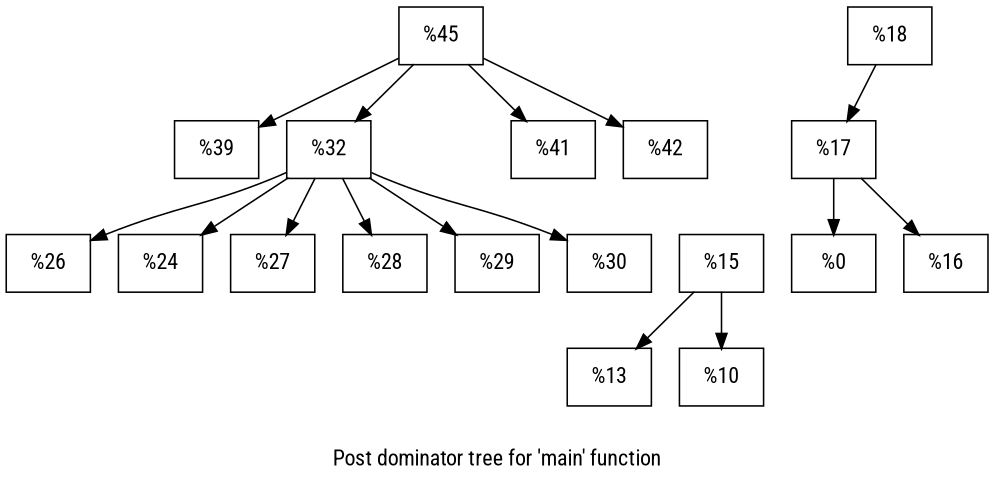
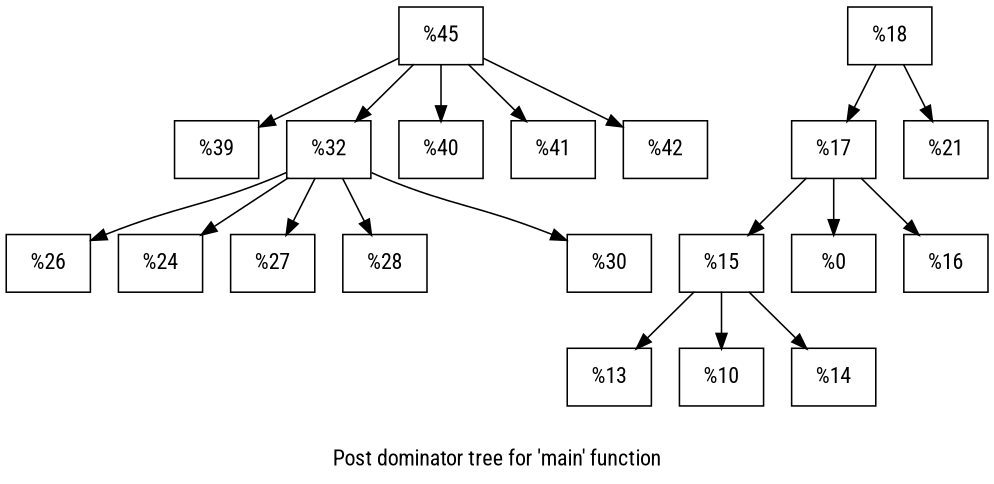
none -> (441, 150)
none -> (946, 150)
none -> (783, 201)
(497, 263) -> none
none -> (834, 377)
